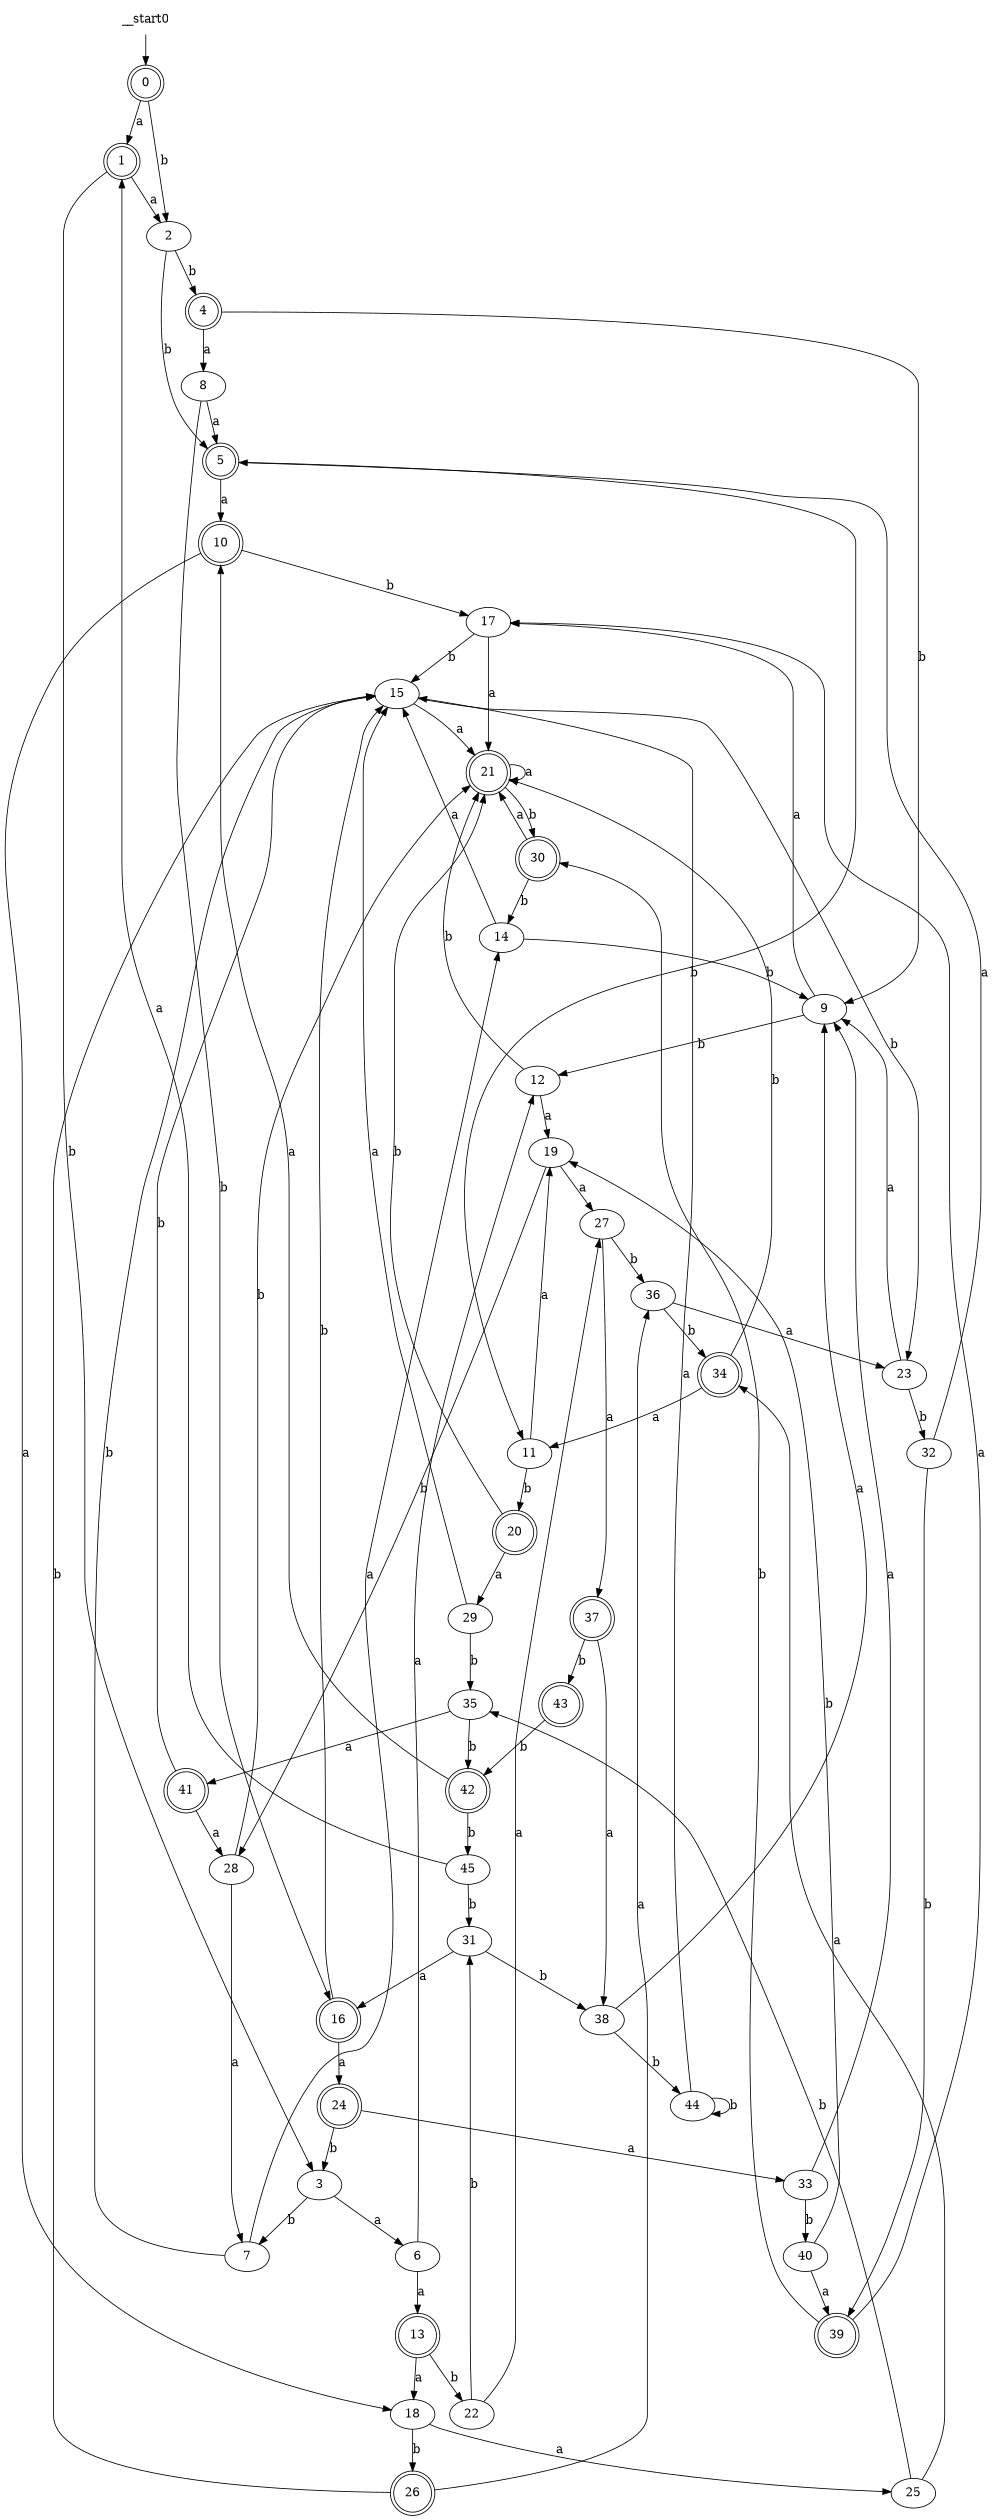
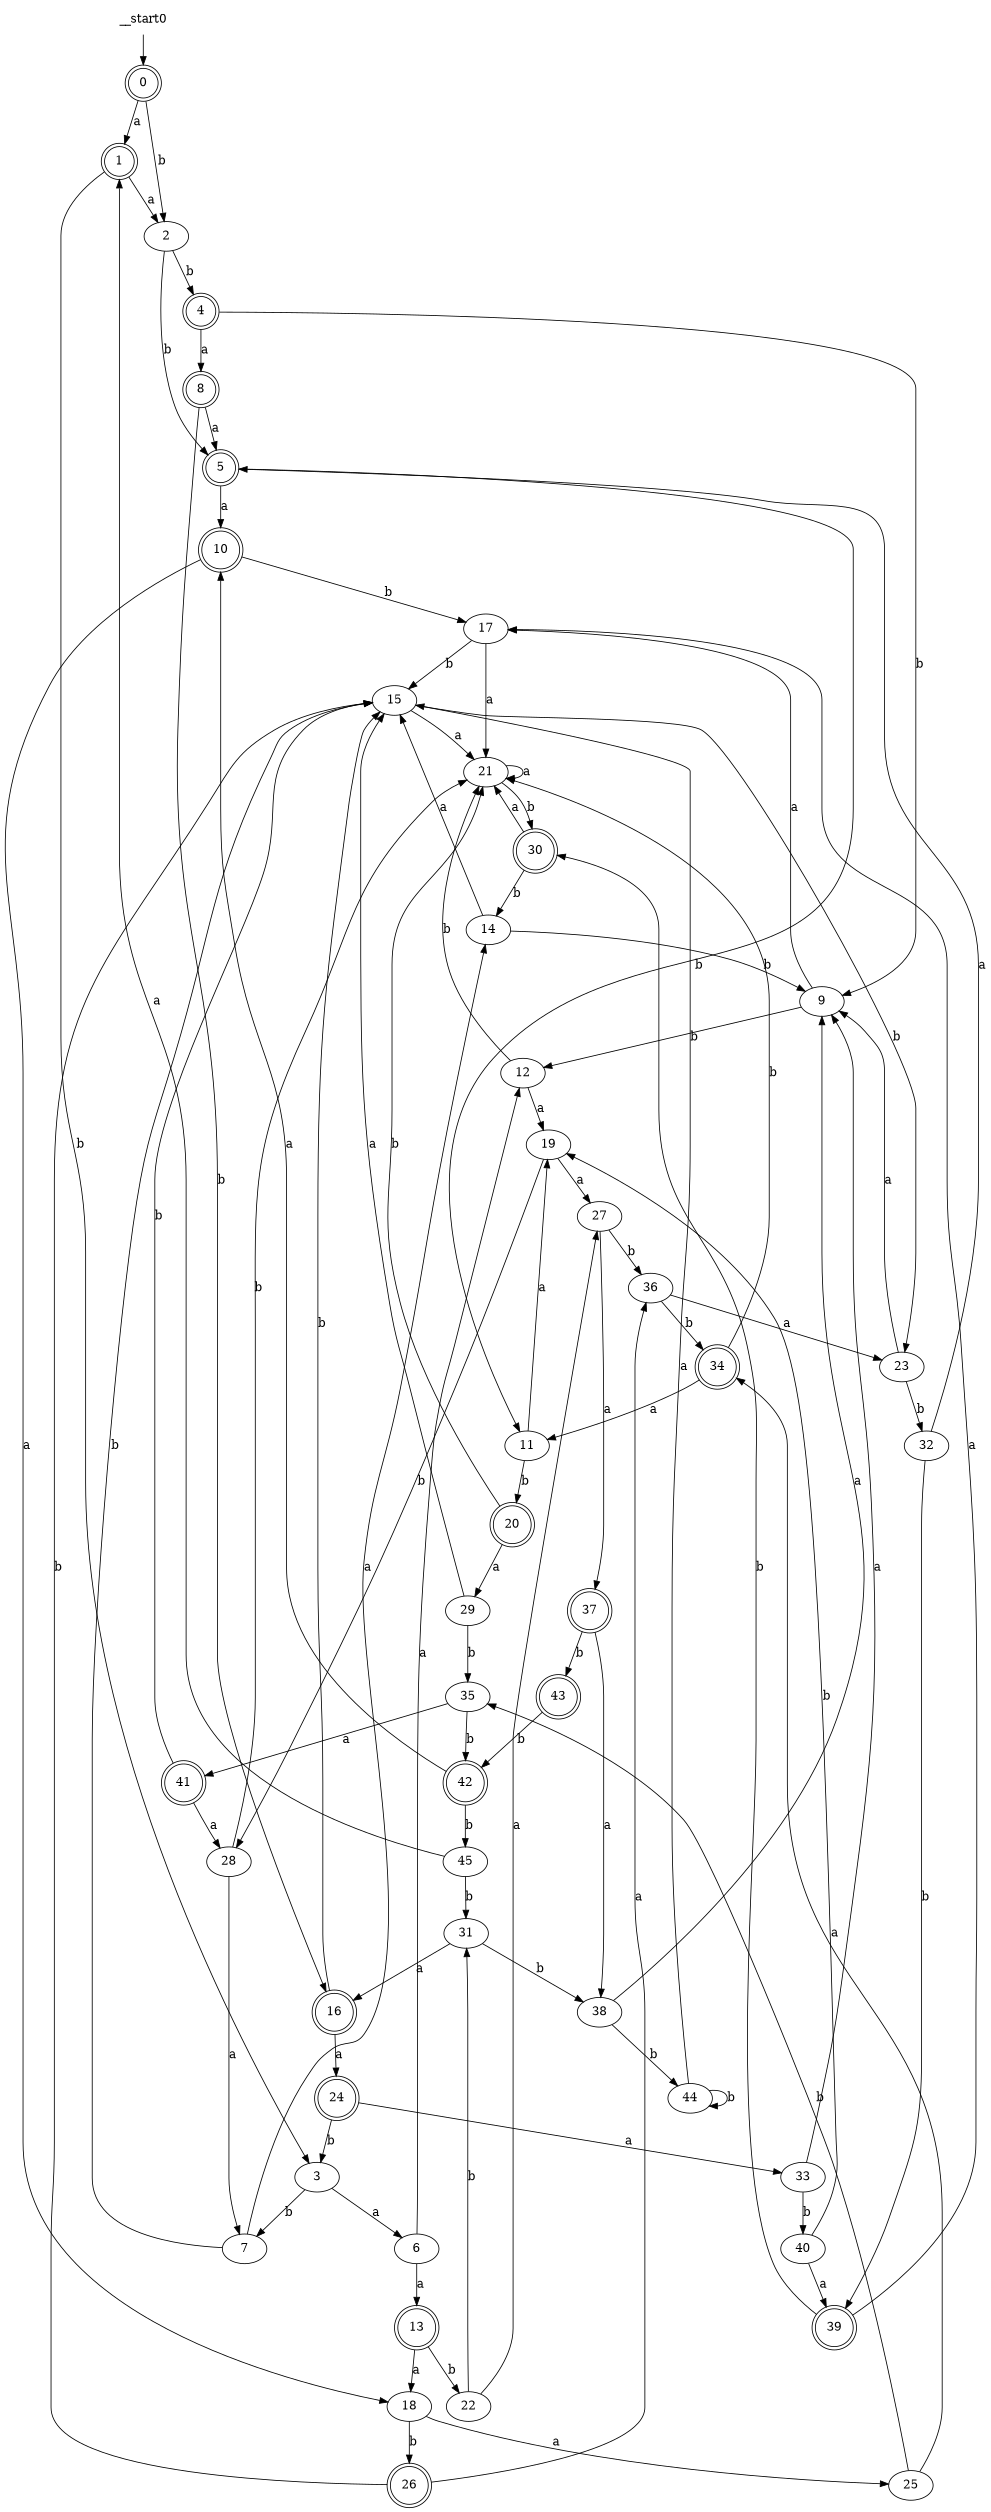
(203, 386) -> (201, 390)
(488, 773) -> (486, 772)
